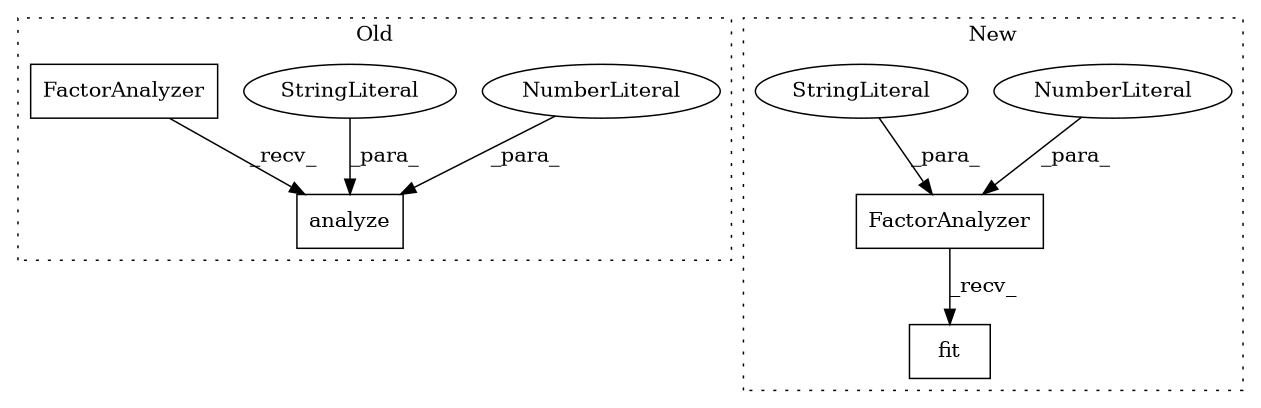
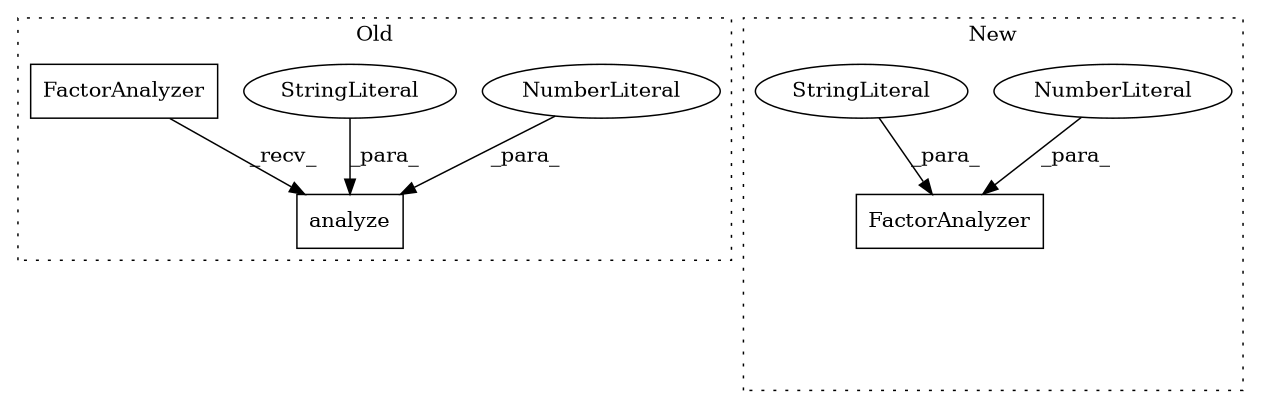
(950, 352) -> none
